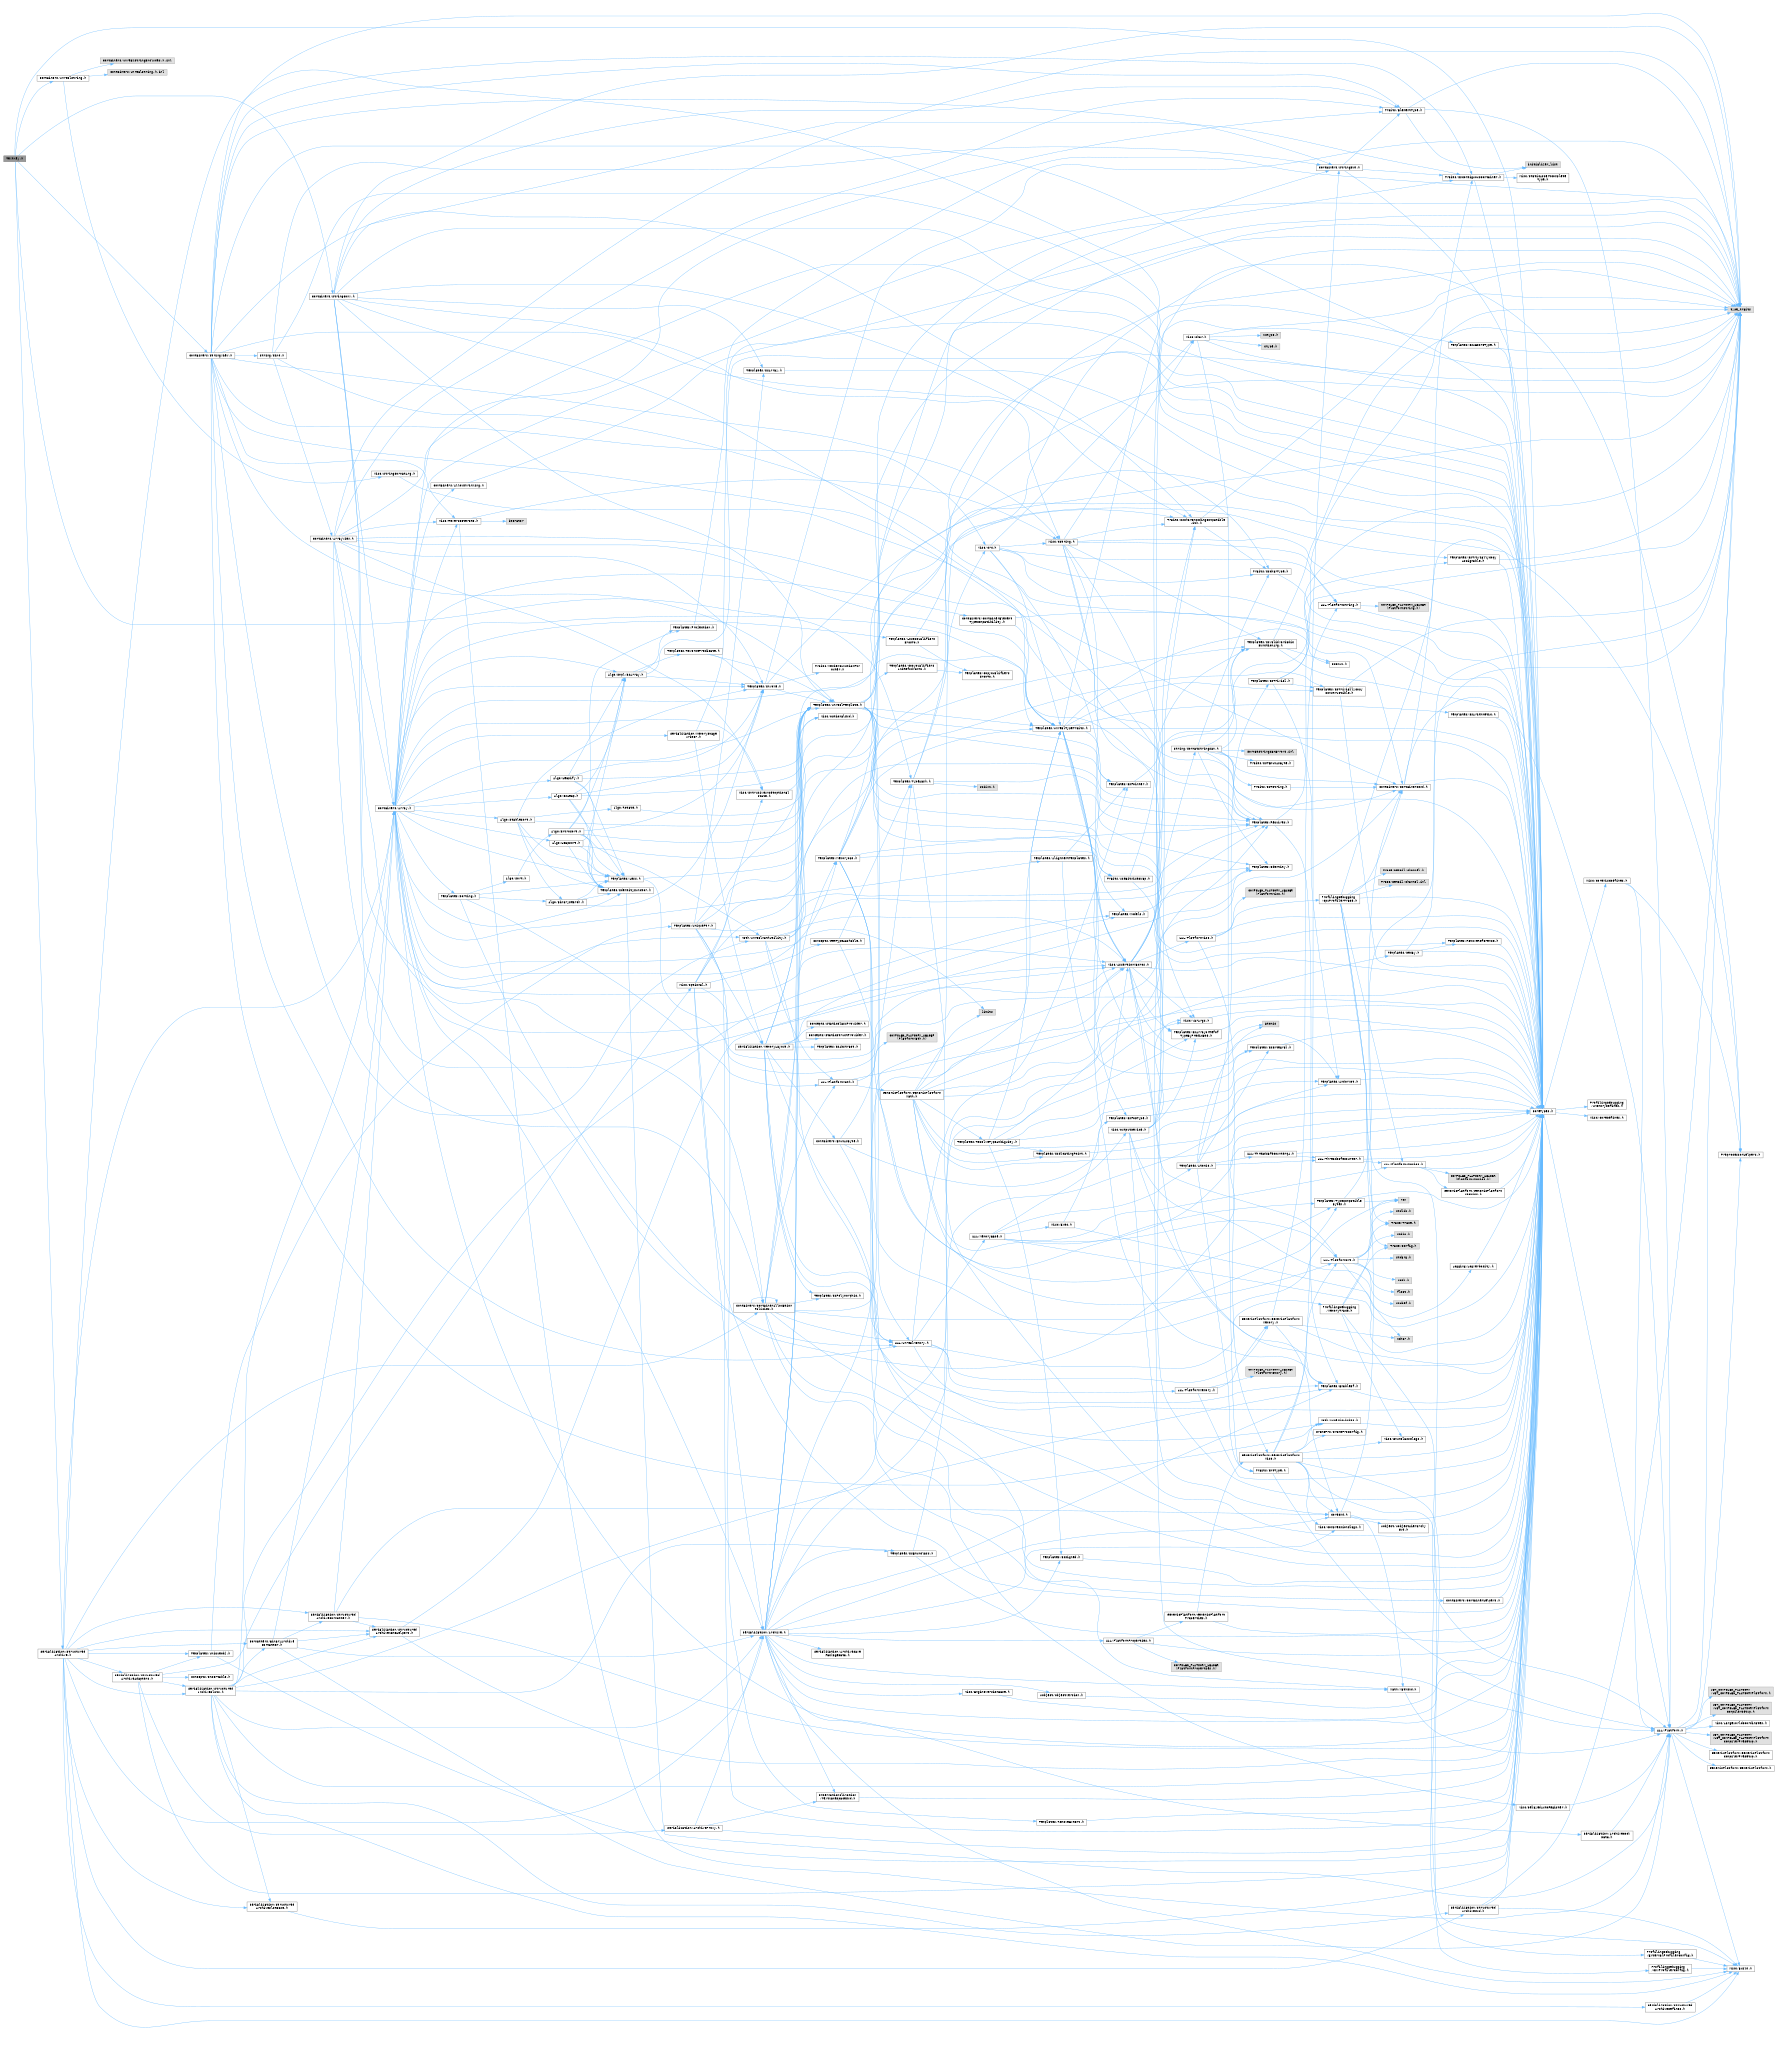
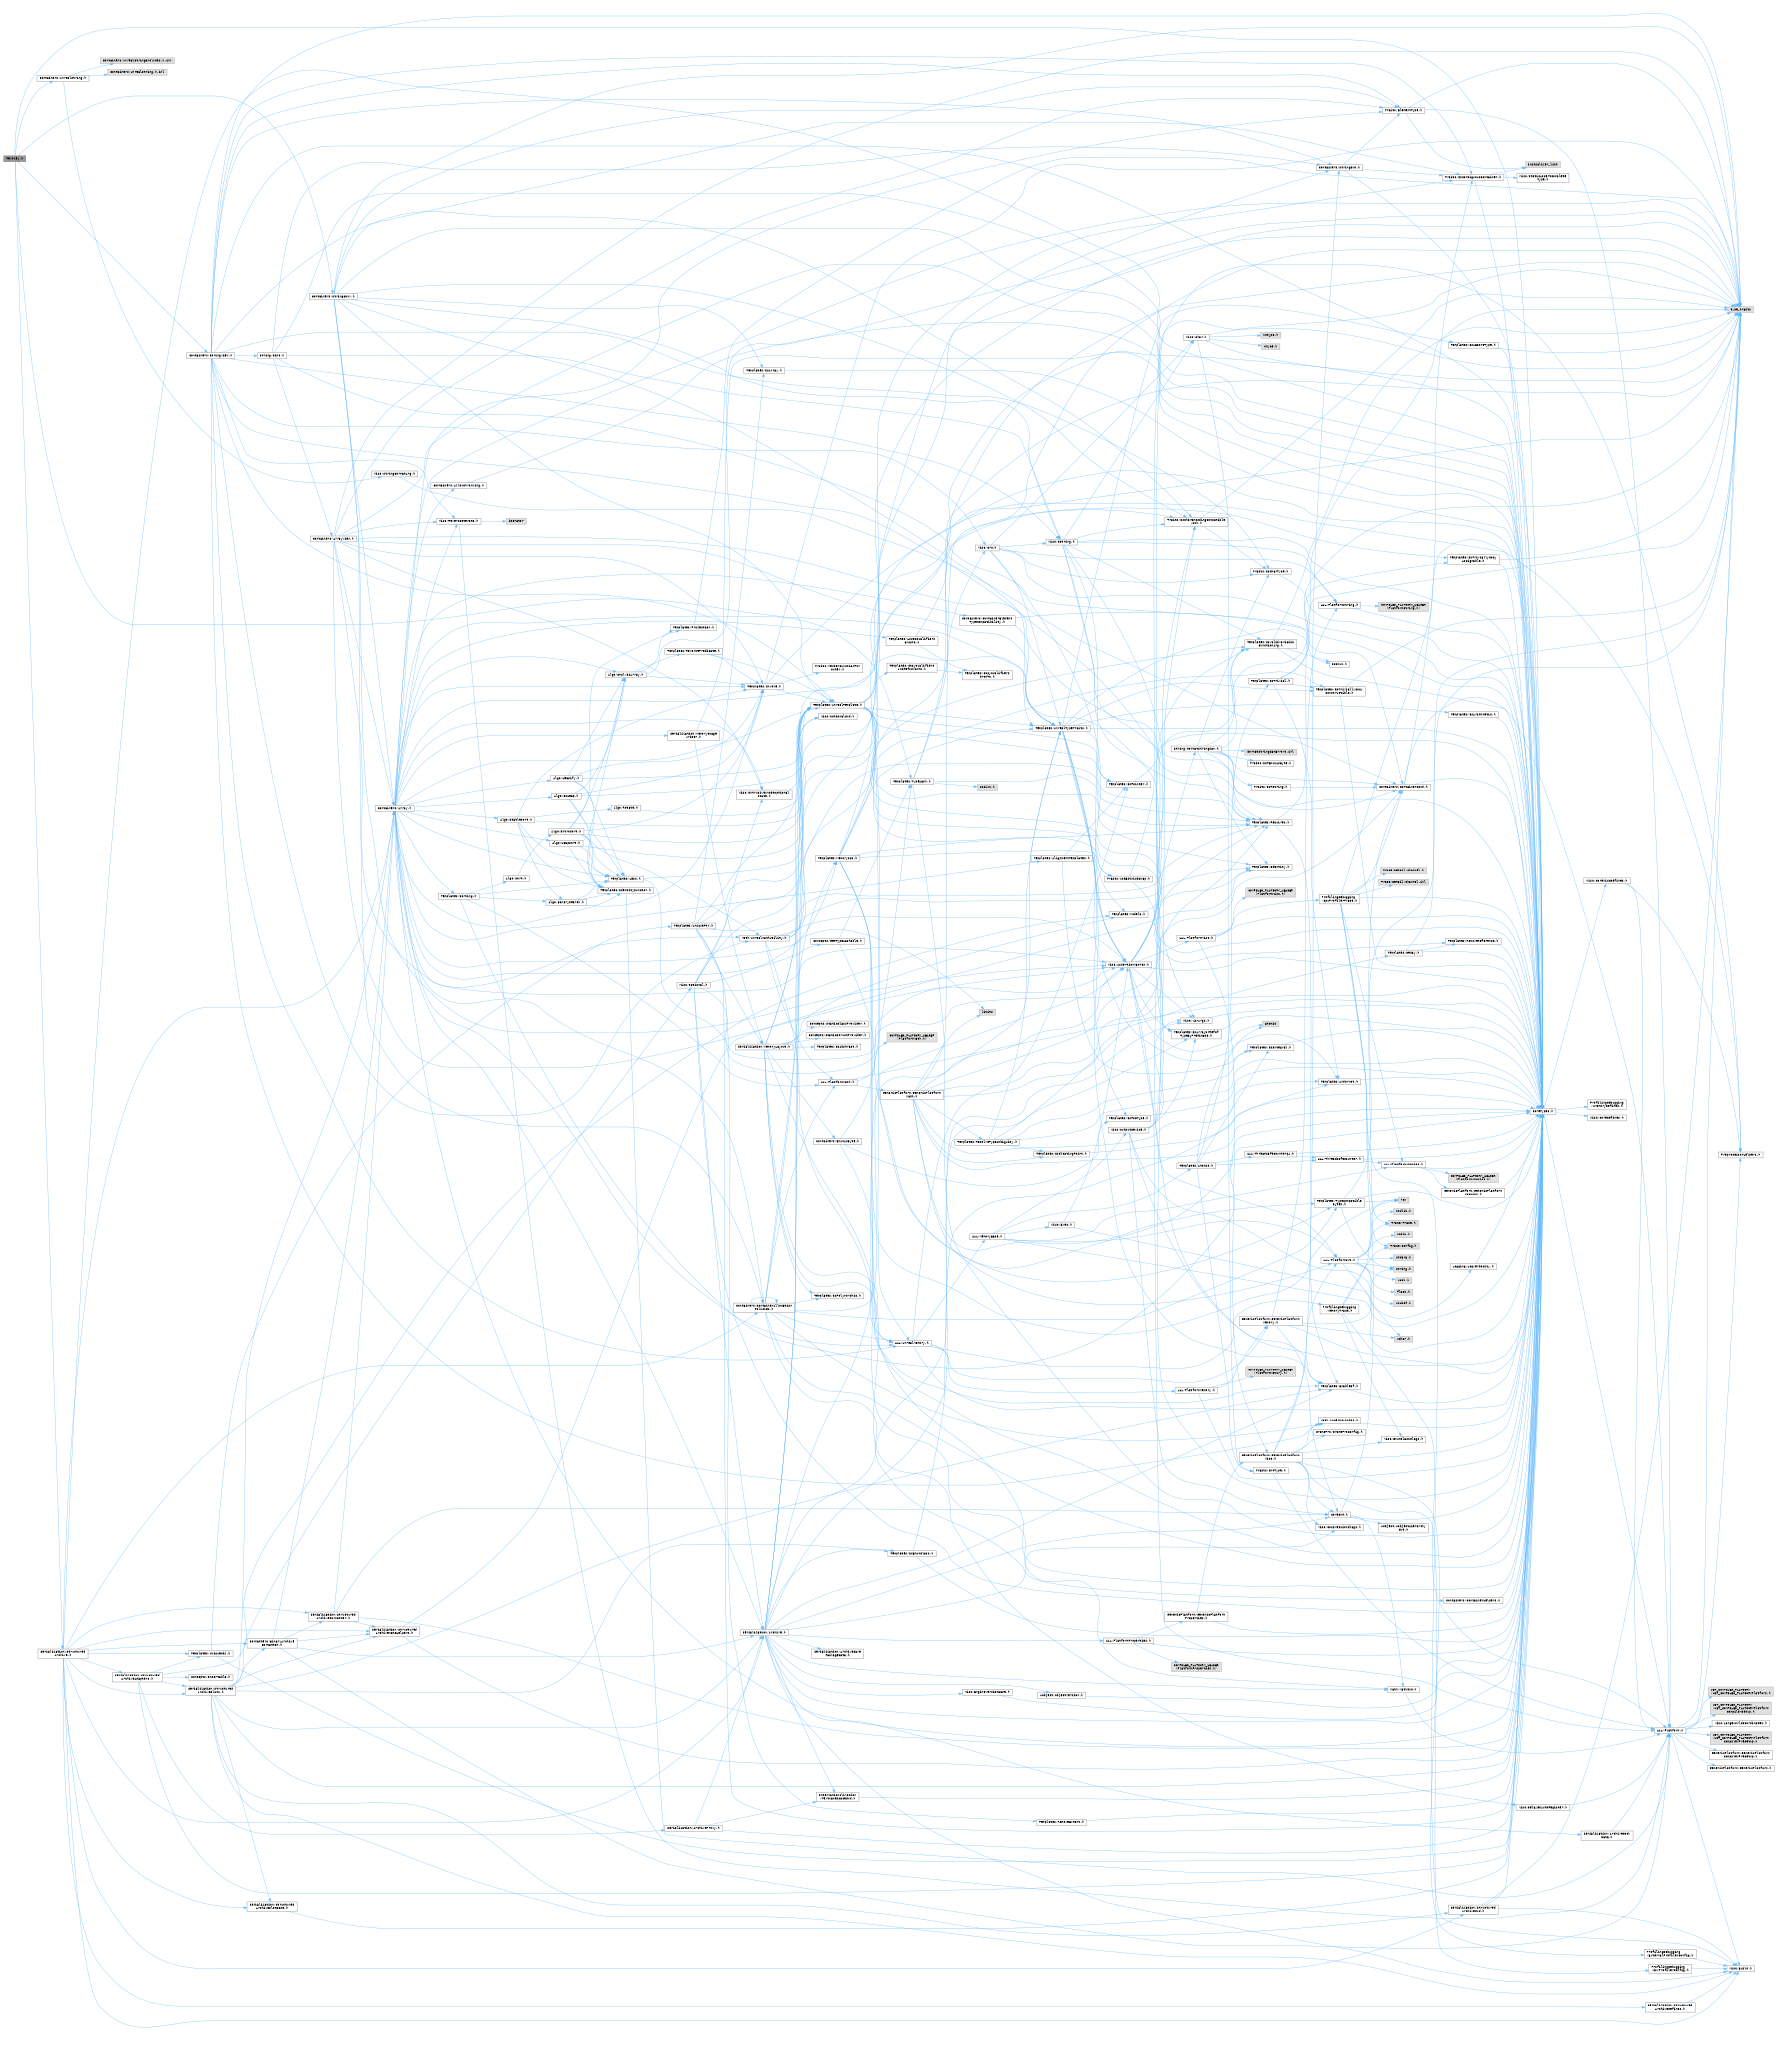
(766, 481) -> (707, 389)
none -> (1404, 1269)
(1062, 1558) -> none
